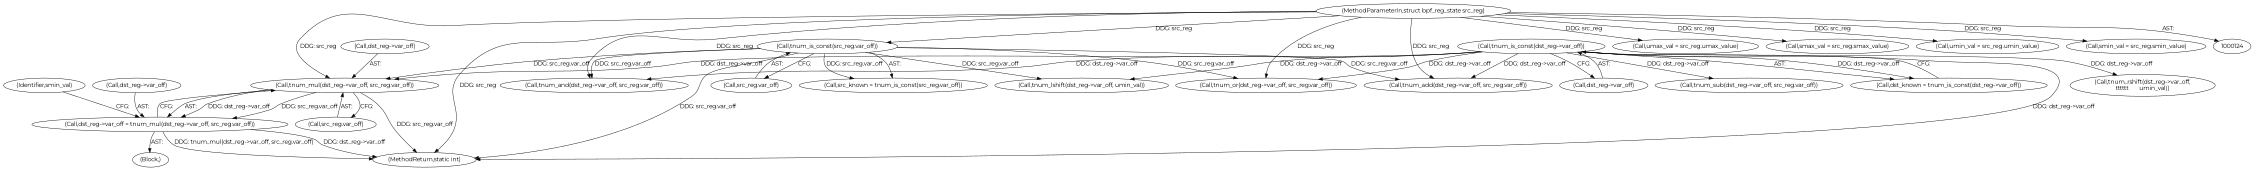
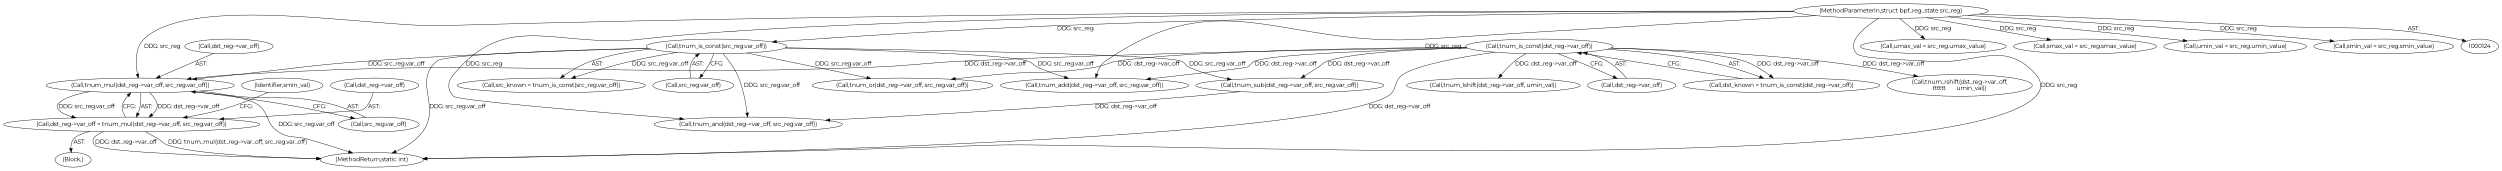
(1307, 35) -> none
(1066, 62) -> (1035, 108)
(951, 65) -> (1009, 52)
